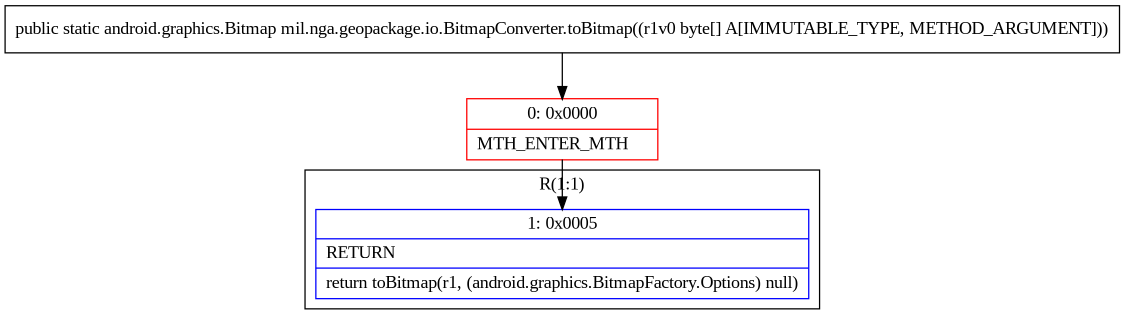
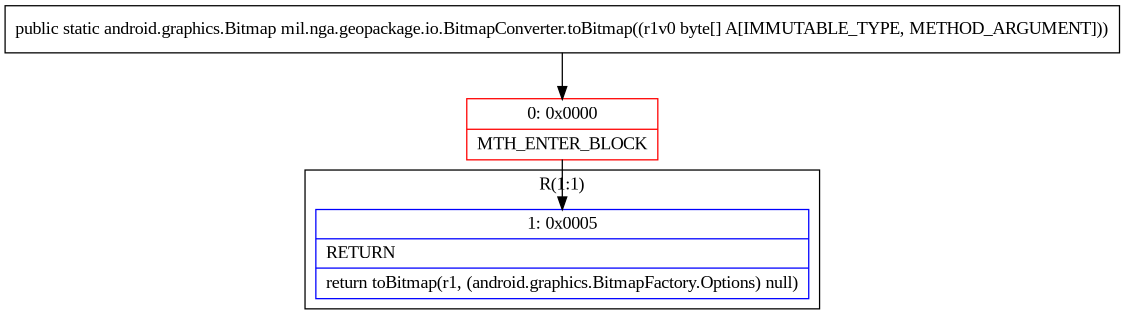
(553, 144) -> (562, 144)
